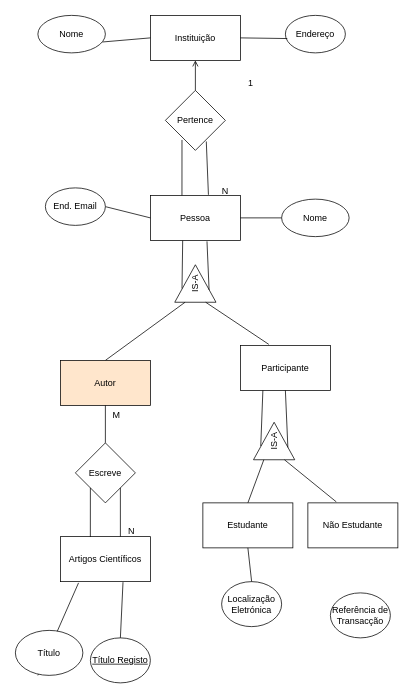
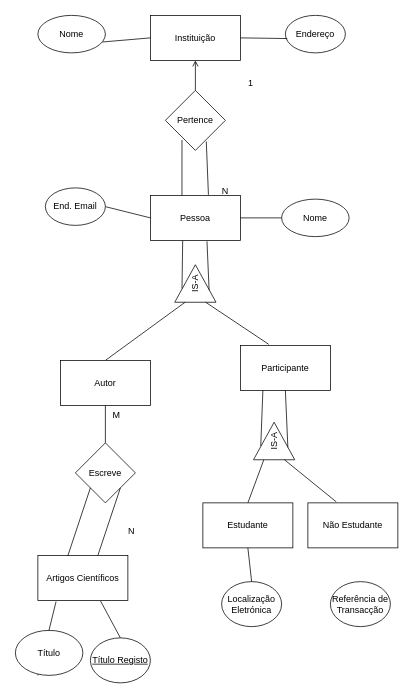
(105, 383) -> (105, 383)
(105, 559) -> (83, 578)
(360, 615) -> (360, 604)
